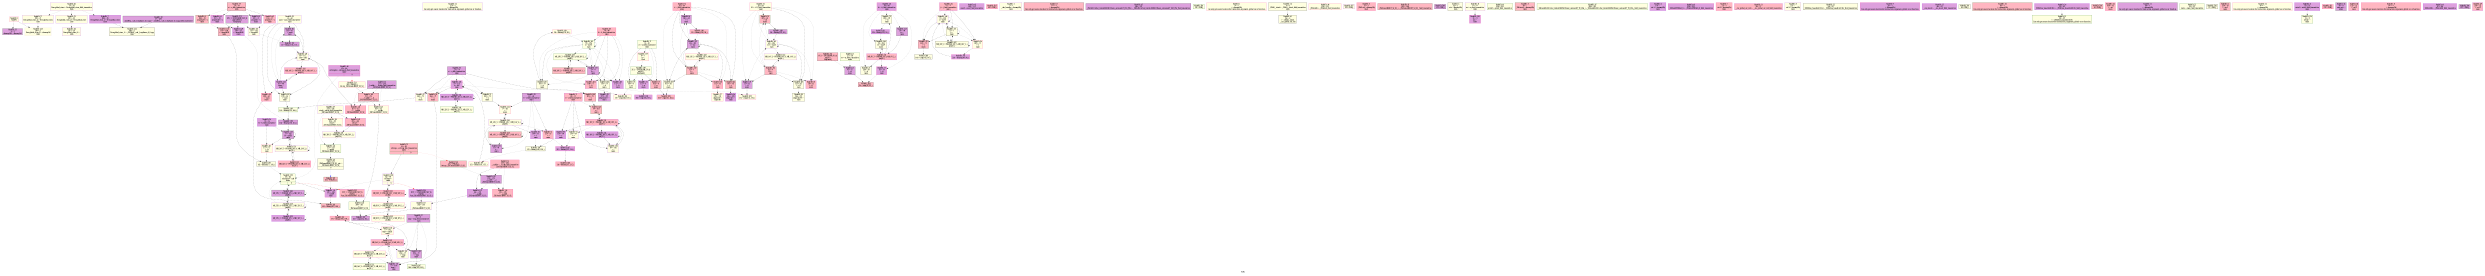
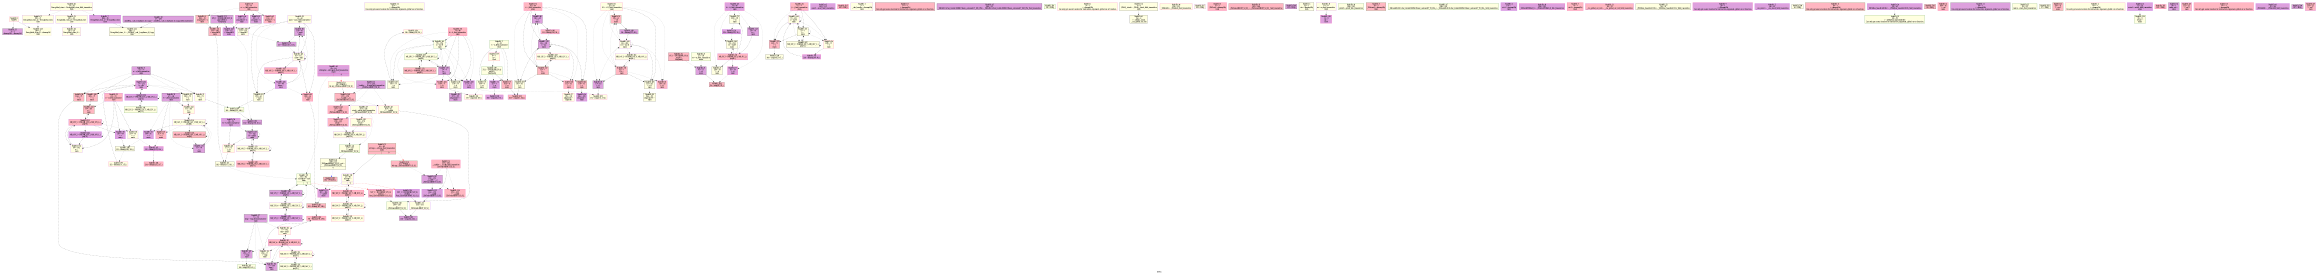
(1793, 7) -> none
(330, 80) -> (304, 76)
